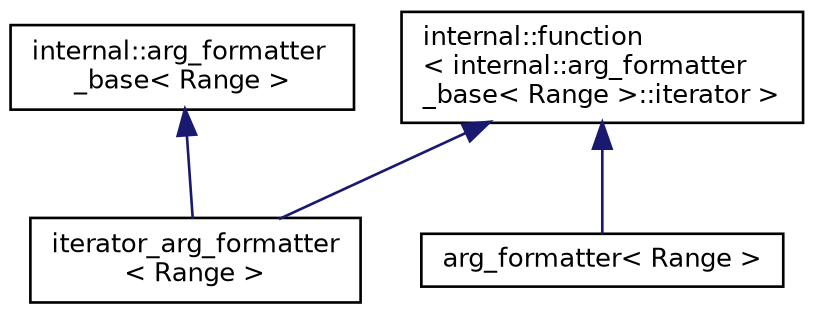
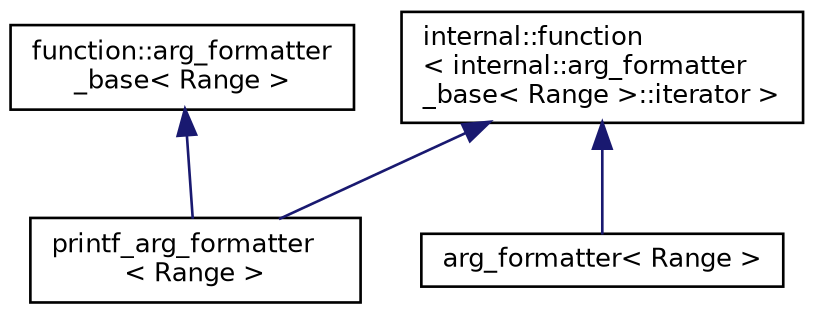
(182, 67) -> (182, 67)
(195, 260) -> (195, 260)
